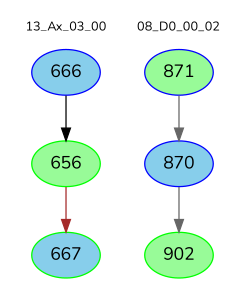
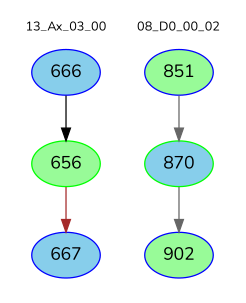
(179, 72) -> (179, 72)
(179, 164) -> (179, 164)
(66, 255) -> (66, 255)
(179, 255) -> (179, 255)
